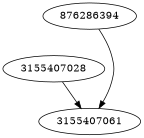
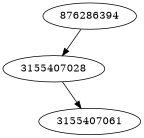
(114, 65) -> (74, 39)
